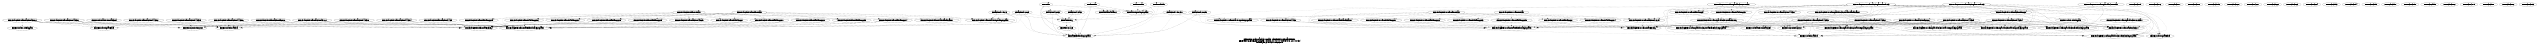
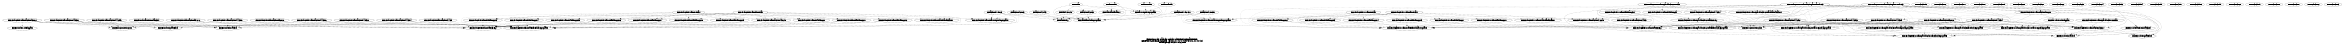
(2101, 4) -> none
none -> (2274, 4)
(1067, 24) -> (1064, 16)
(1512, 28) -> (1407, 28)
(1849, 28) -> (1806, 28)
